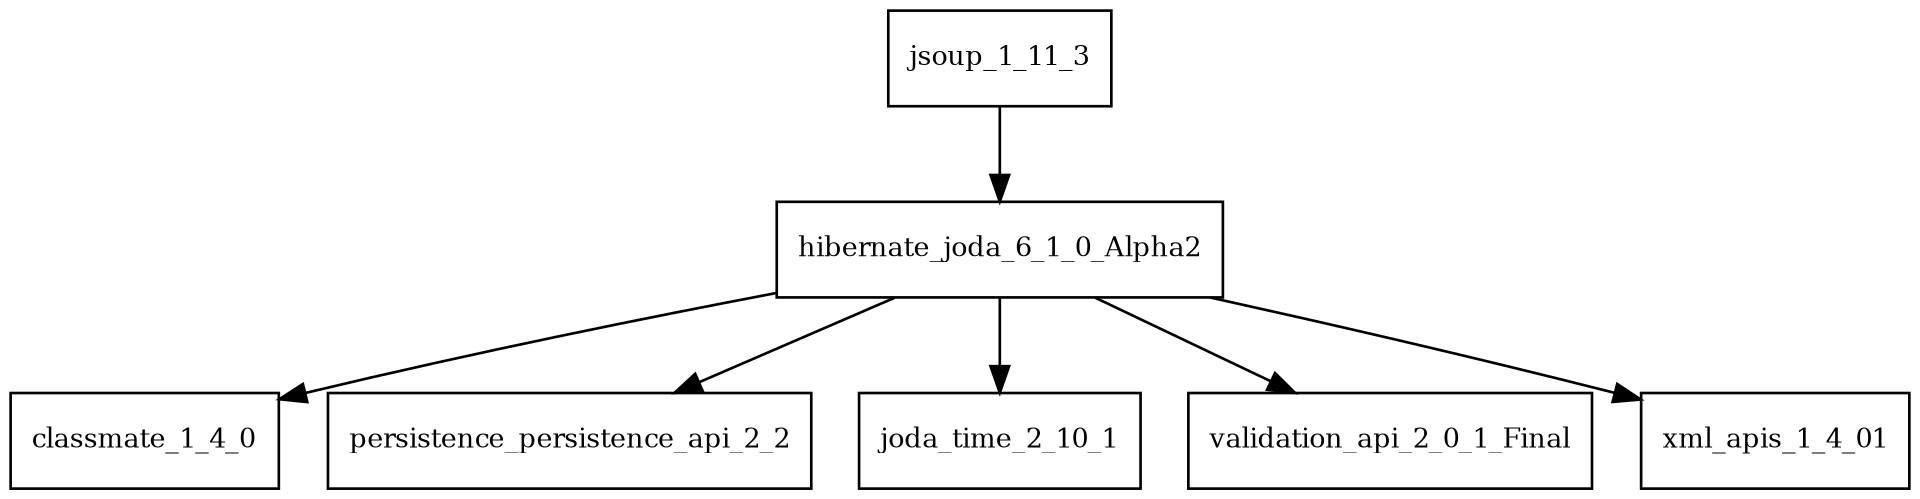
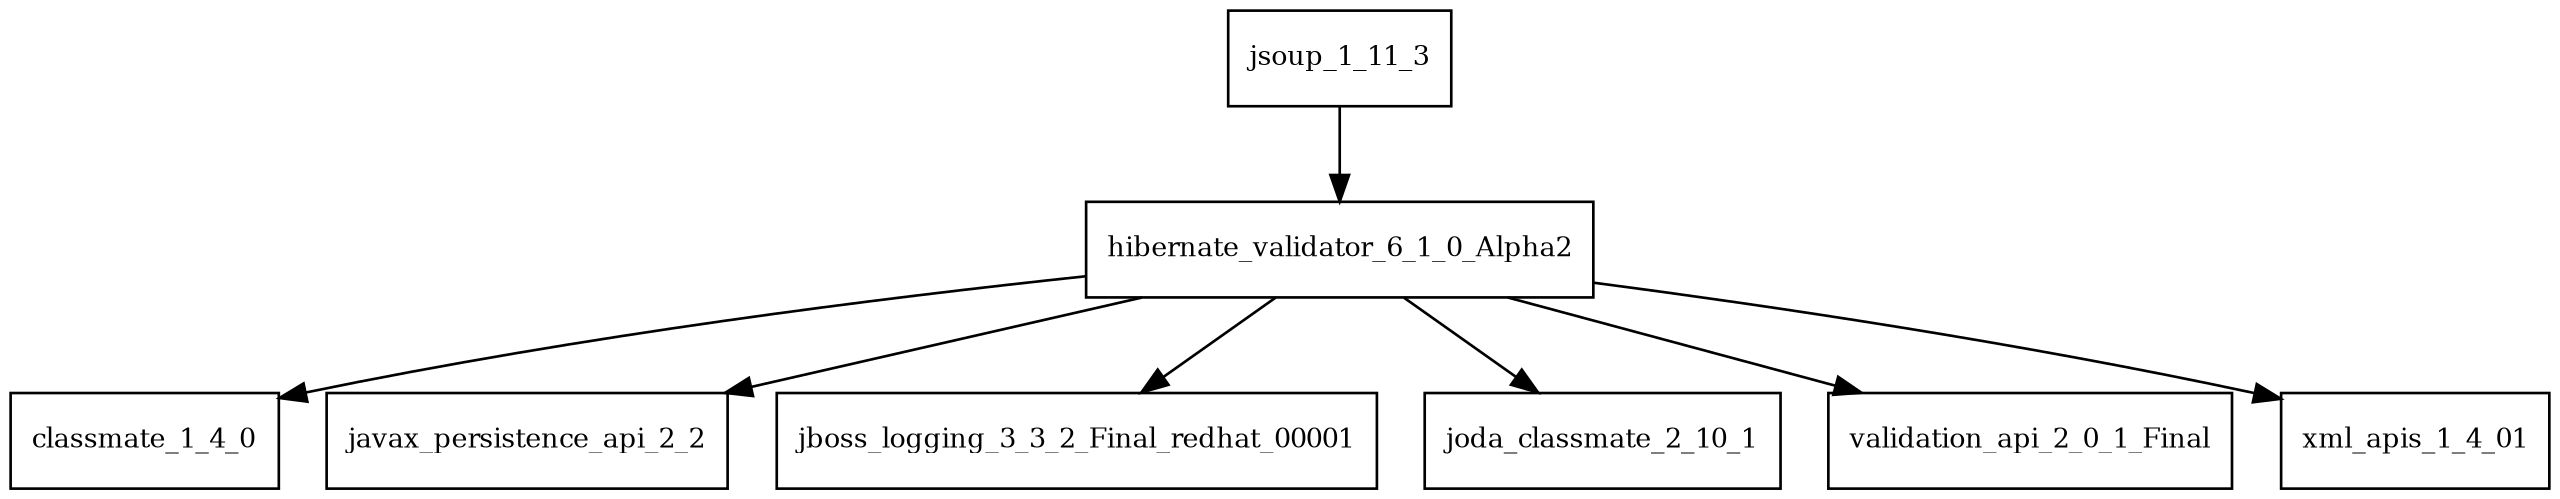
(1000, 250) -> (1340, 250)
(570, 441) -> (527, 441)
(1000, 441) -> (1603, 441)
none -> (1077, 441)
